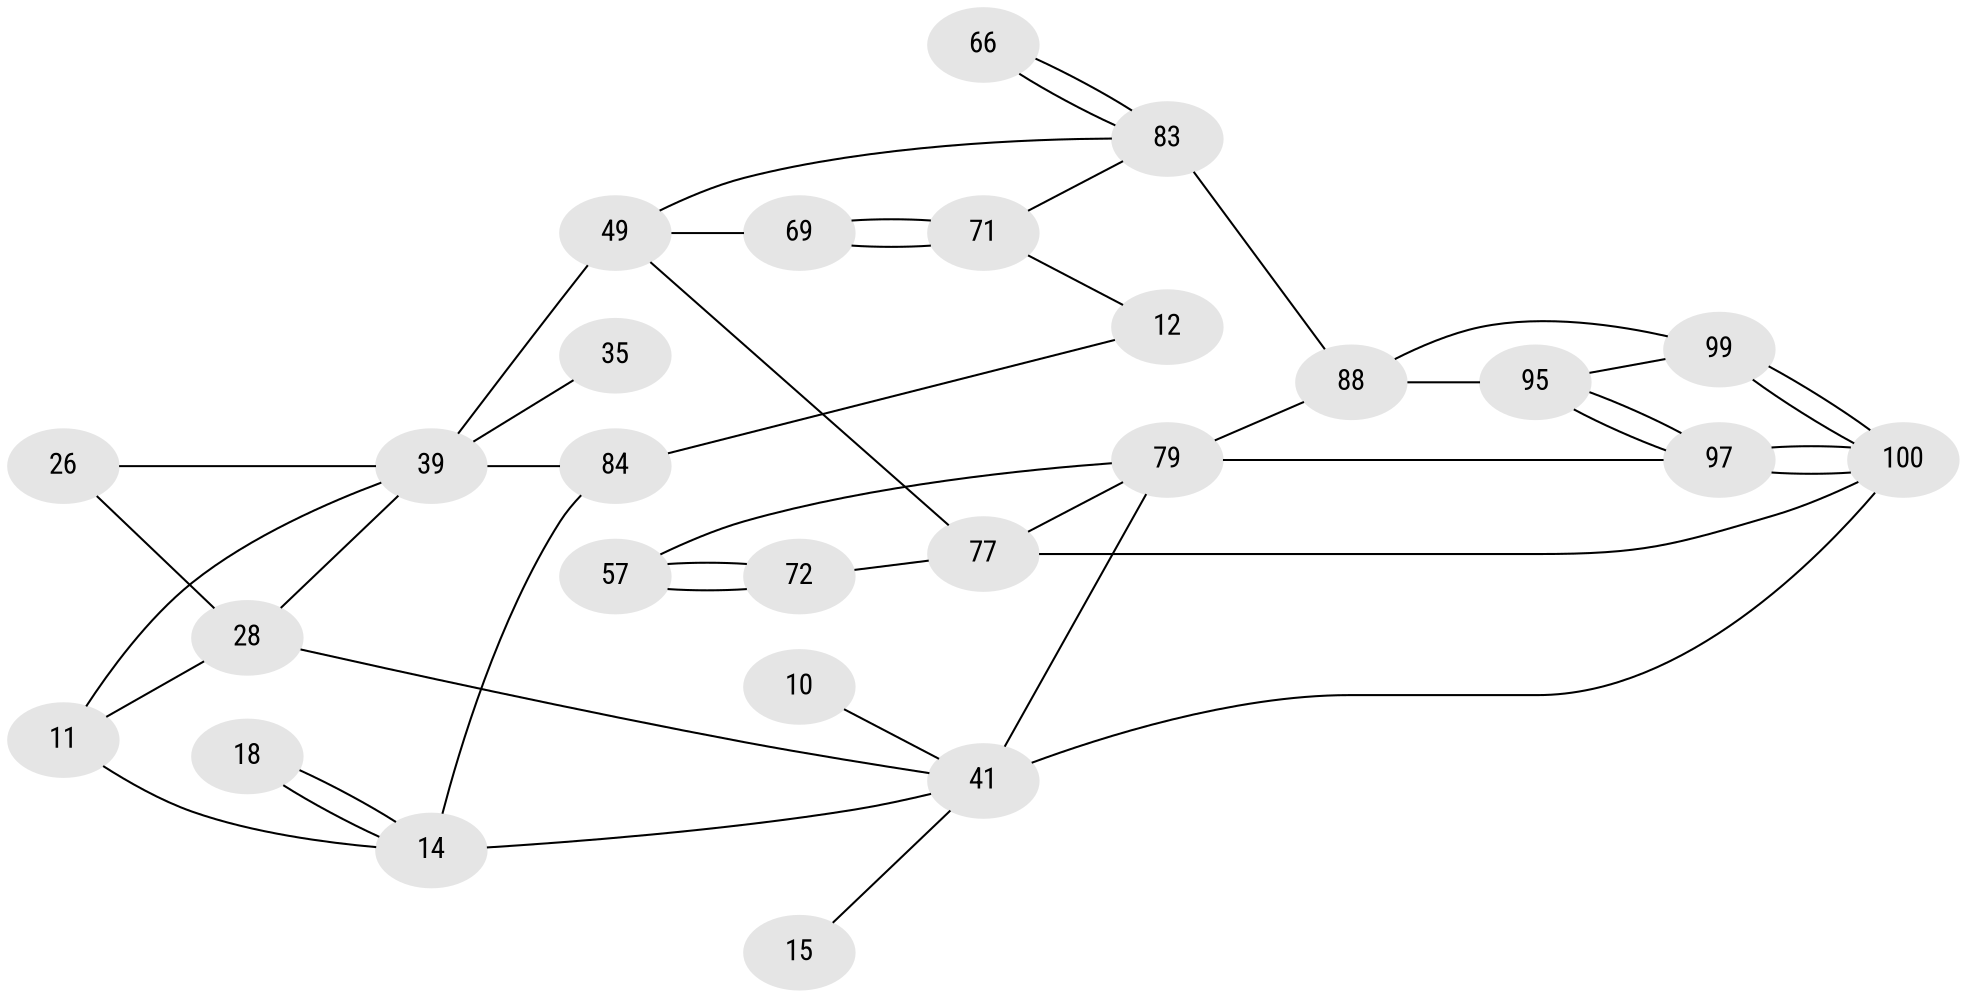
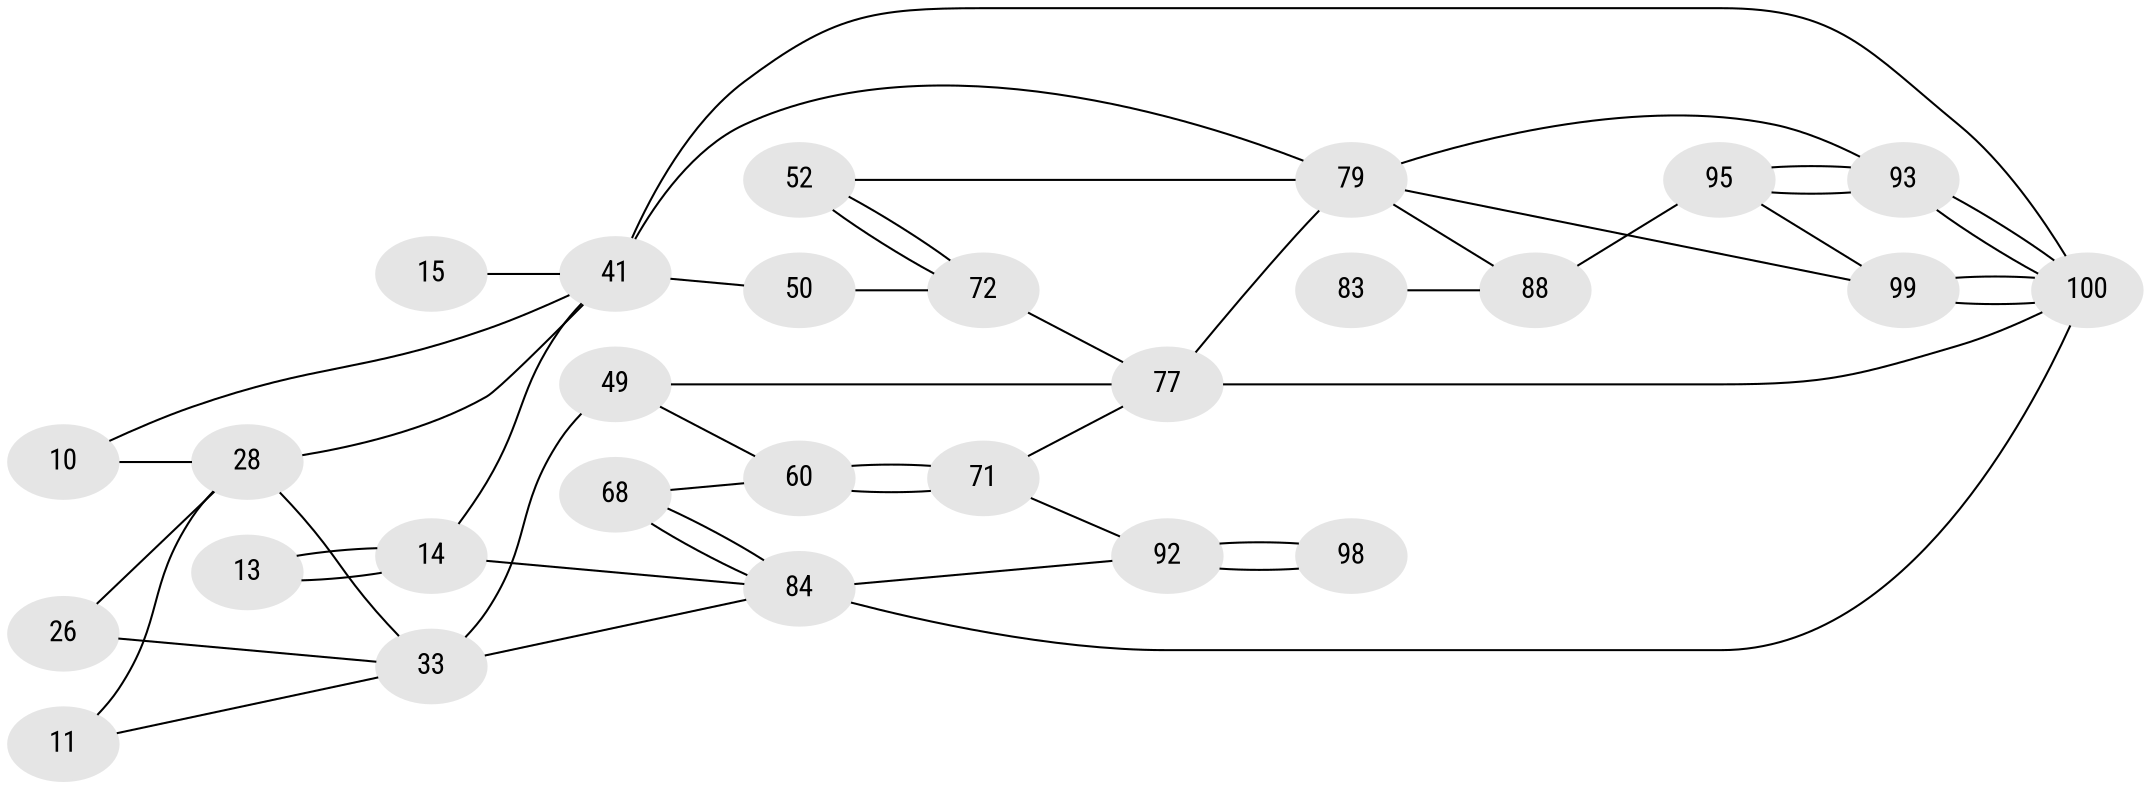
(983, 45) -> none
(882, 153) -> none
(1076, 186) -> (1076, 431)
(799, 233) -> (799, 478)
none -> (799, 290)
(1529, 321) -> (1605, 231)
(1167, 327) -> (1167, 556)
(615, 356) -> none
(1719, 460) -> (1903, 180)
none -> (156, 462)
(431, 466) -> (431, 666)
none -> (615, 495)
none -> (1351, 556)
(615, 577) -> (799, 180)
none -> (1534, 650)
(247, 756) -> (247, 572)
(234, 824) -> none
